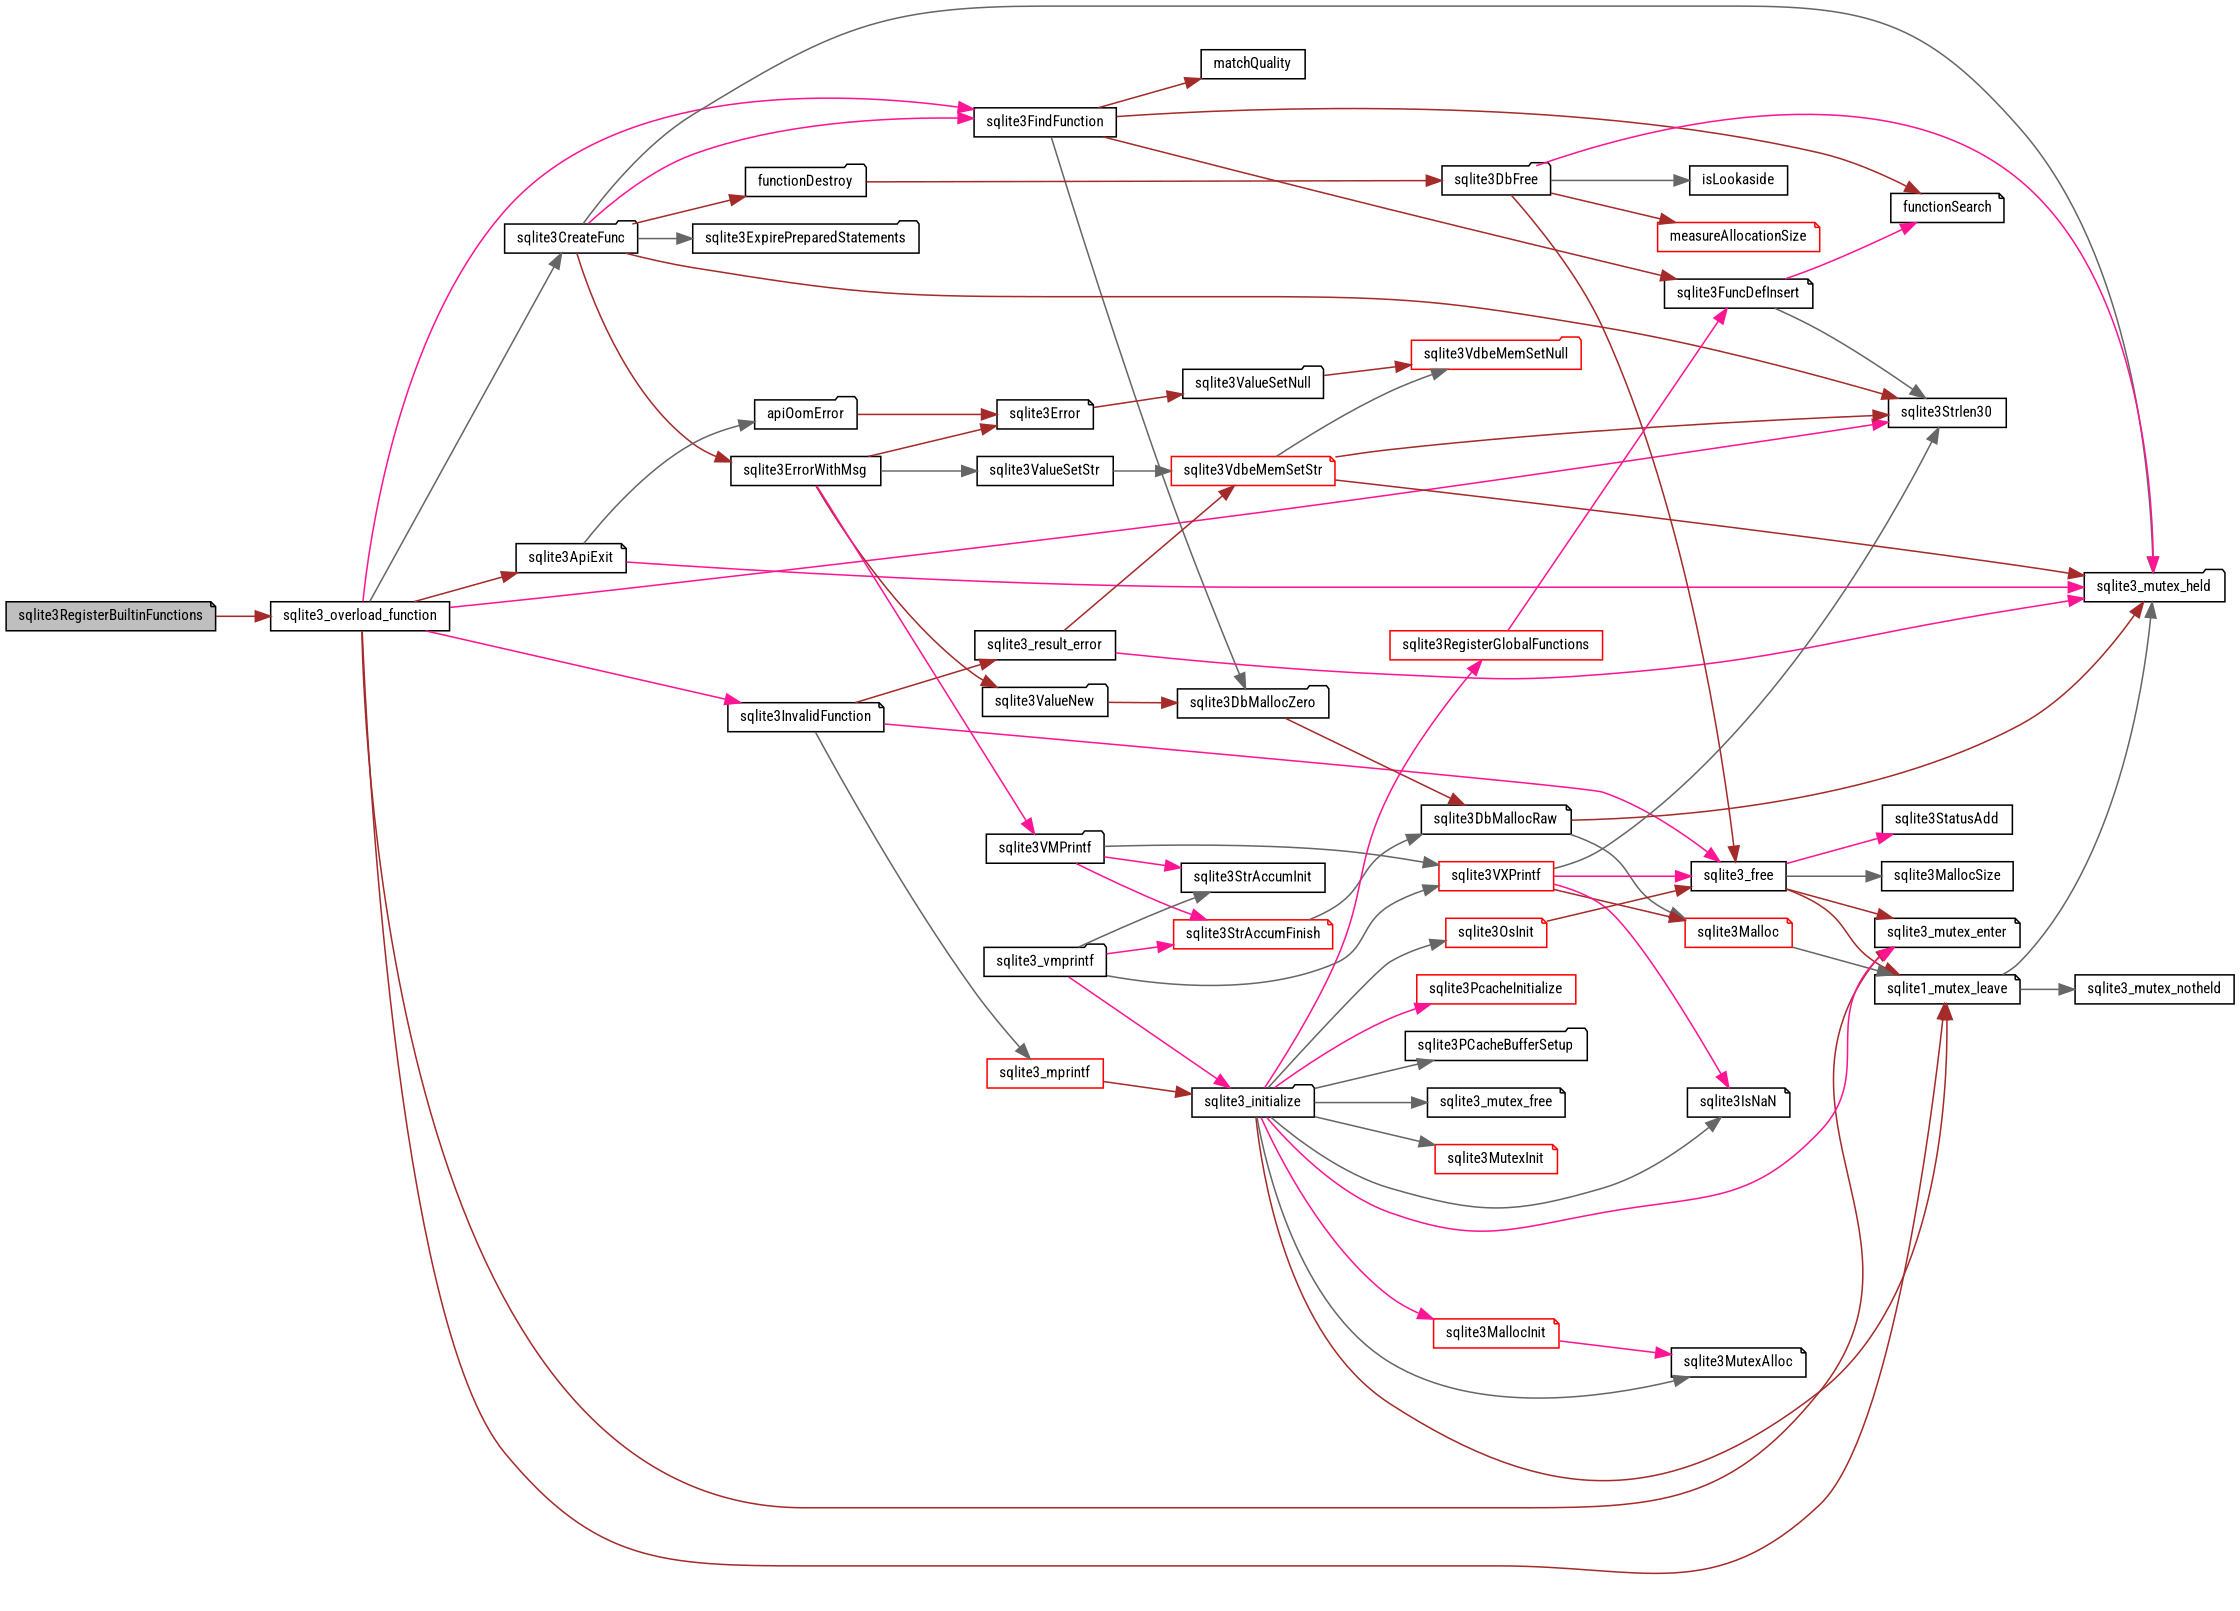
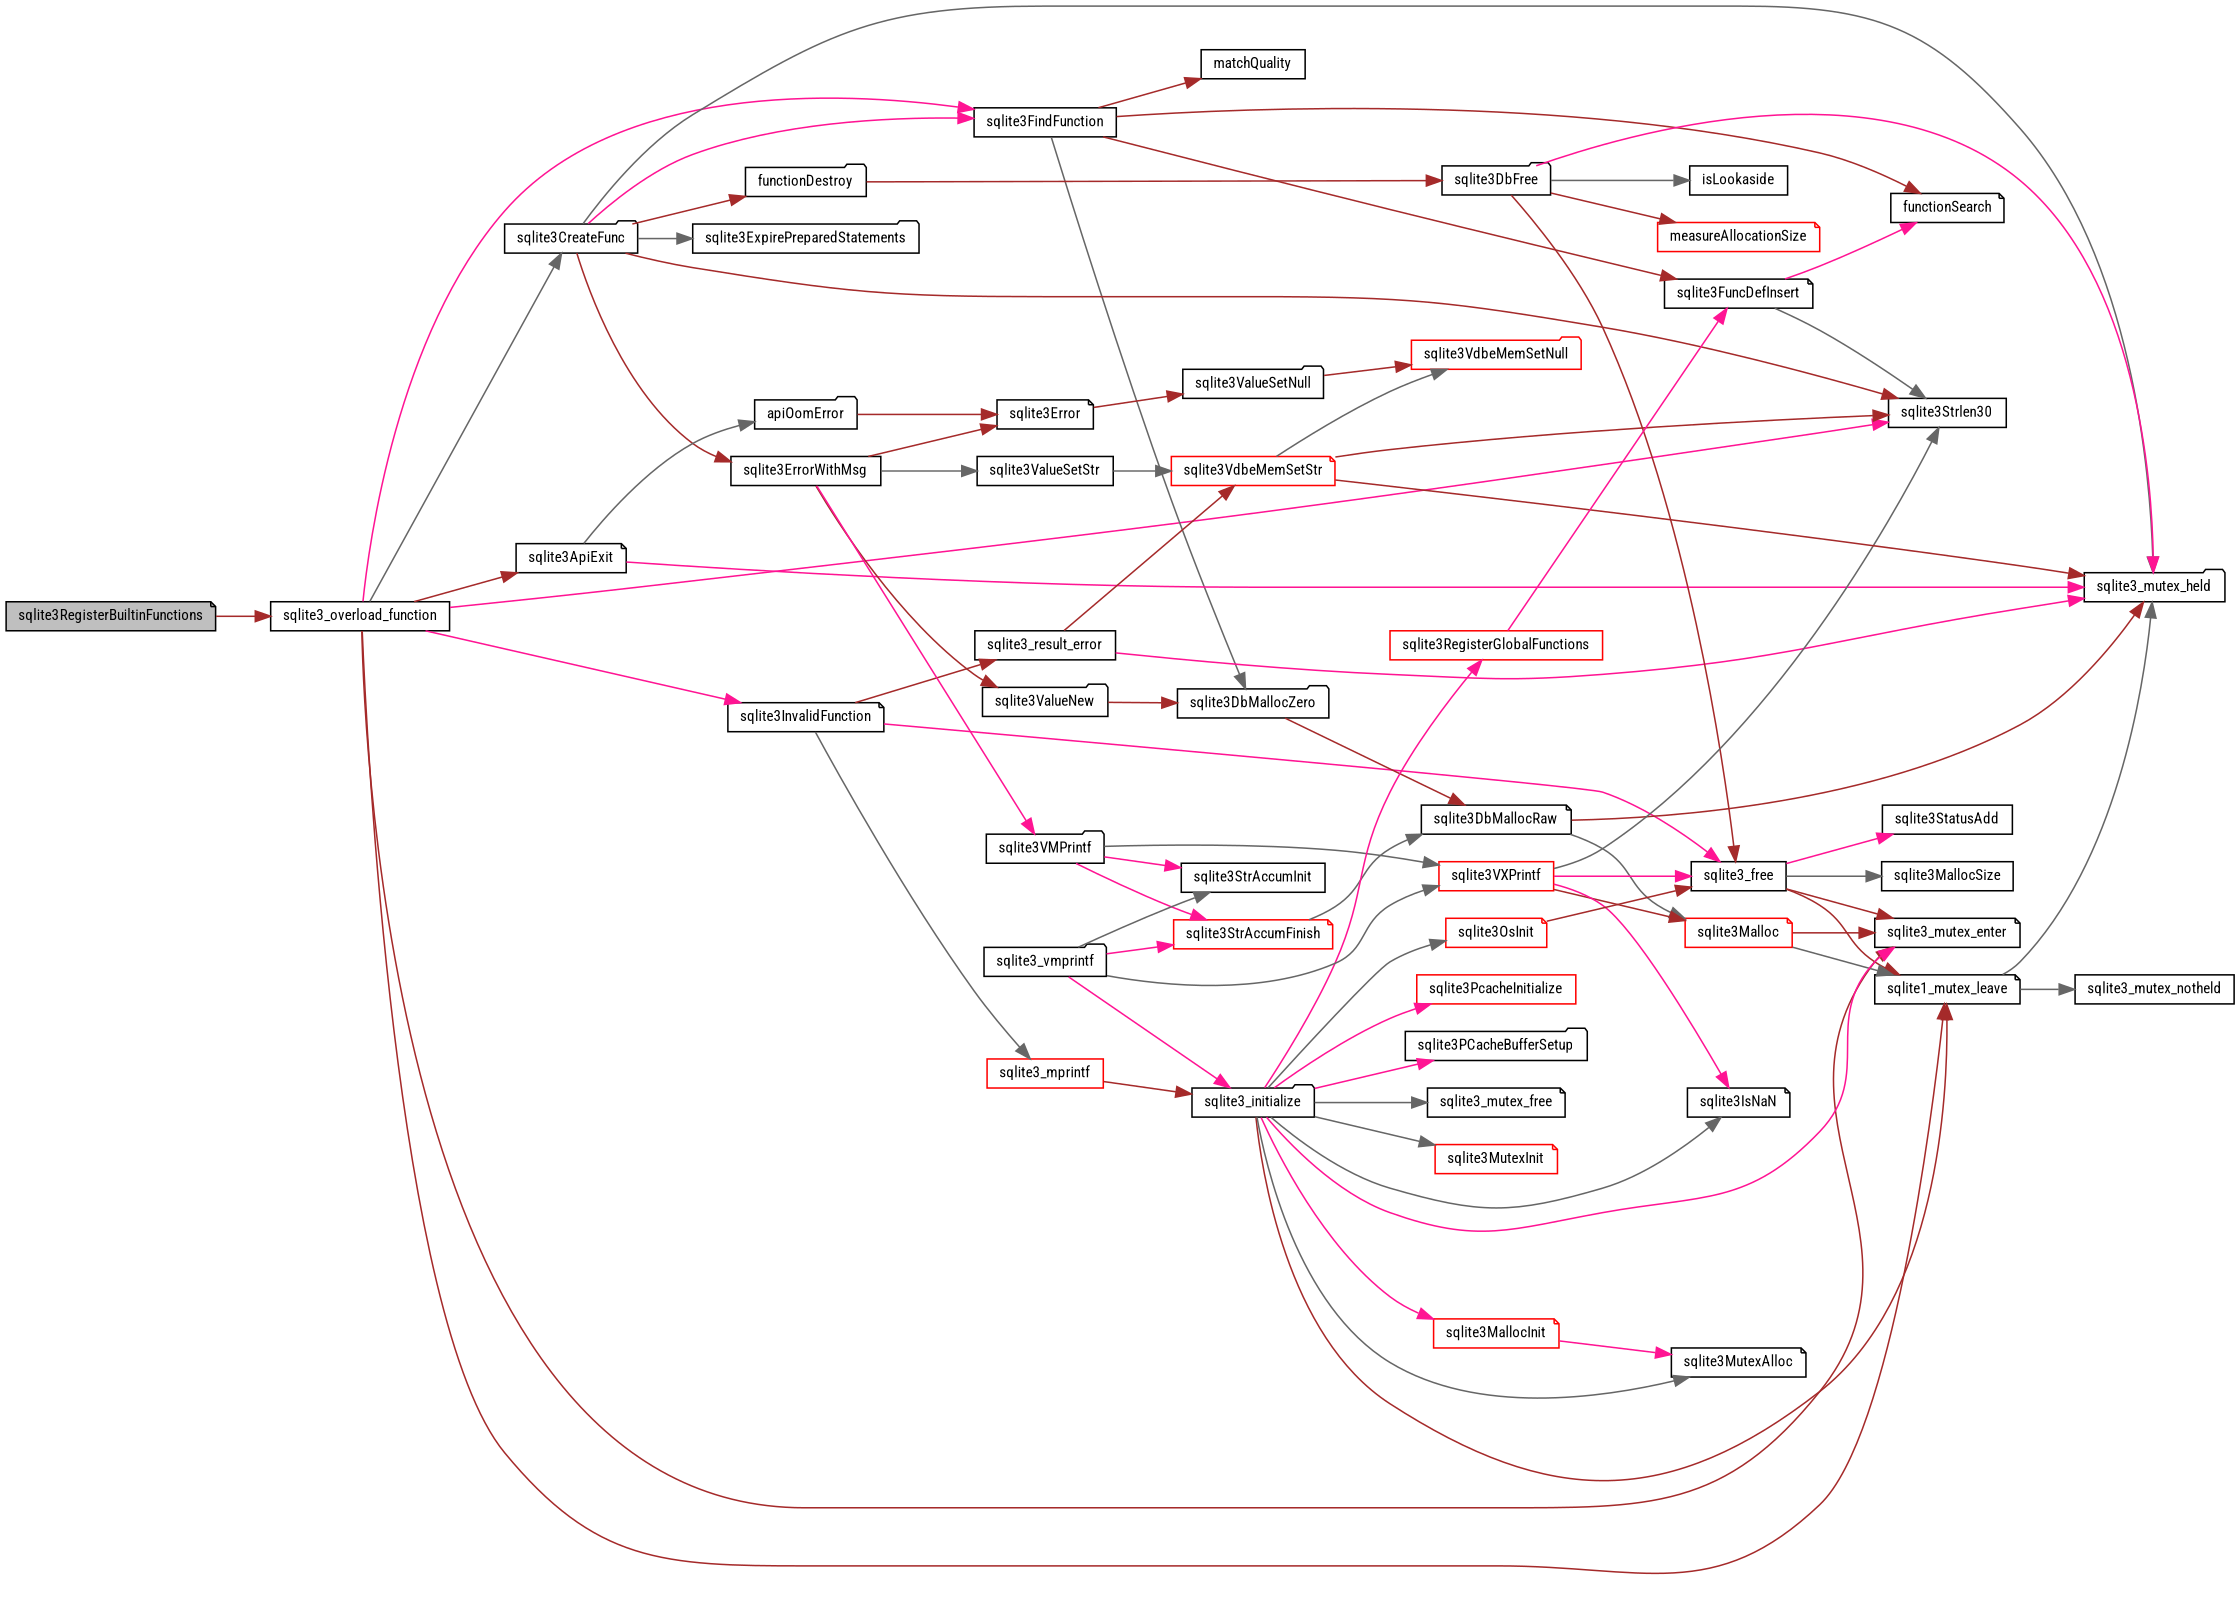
none -> (1826, 933)
(1366, 1076) -> (1366, 1076)
